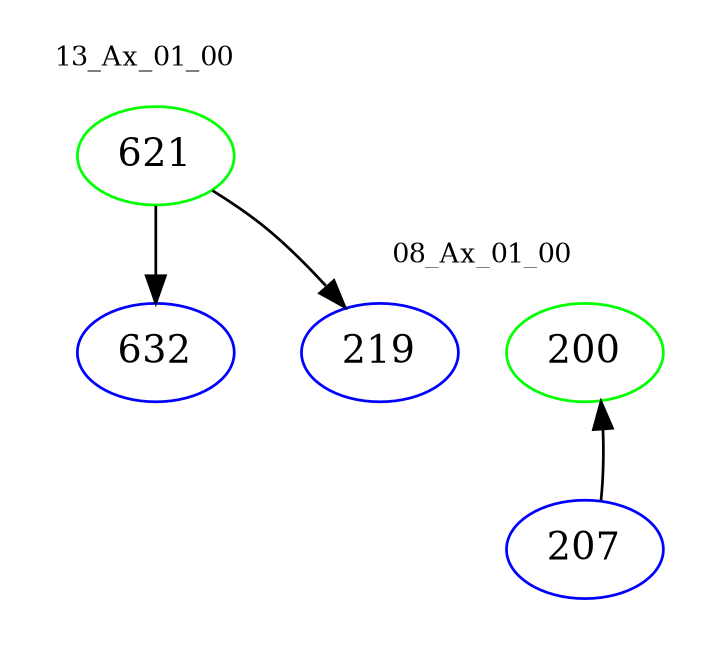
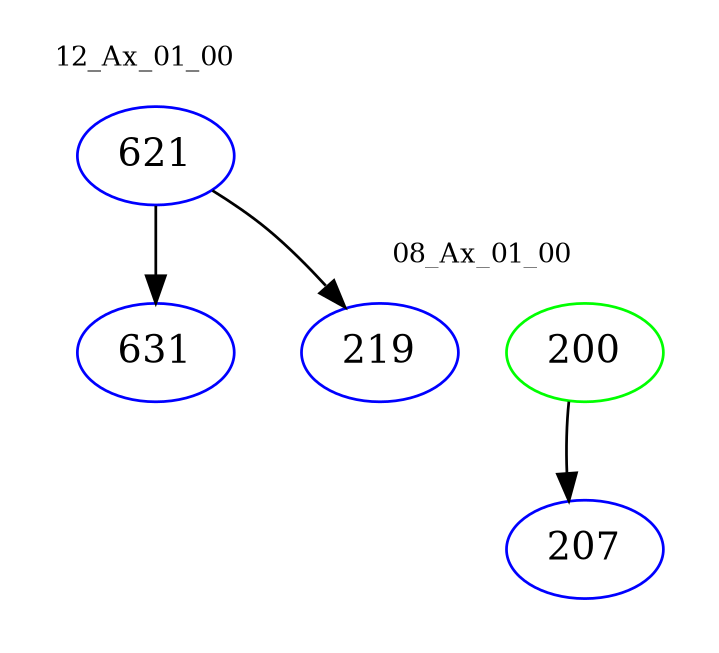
(145, 59) -> (145, 59)
(156, 156) -> (156, 156)
(156, 353) -> (156, 353)
(603, 465) -> (567, 437)
